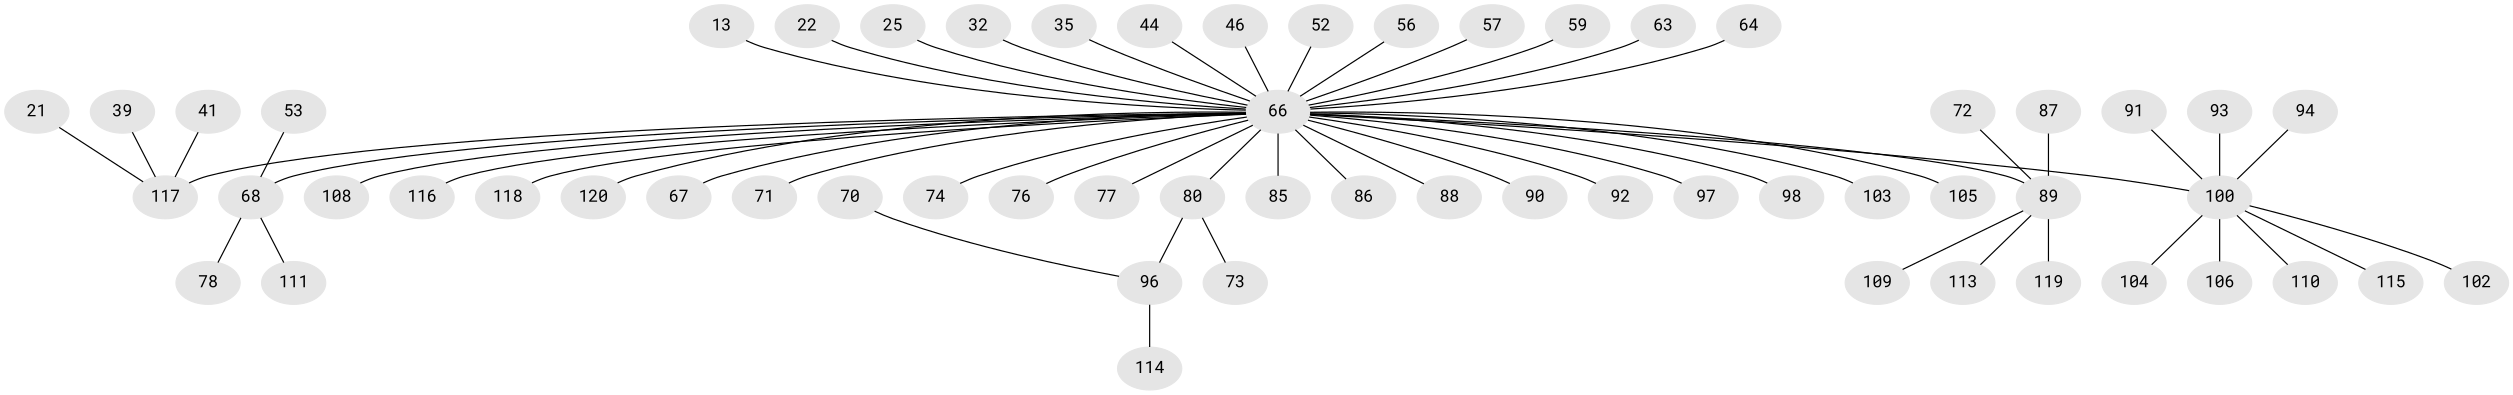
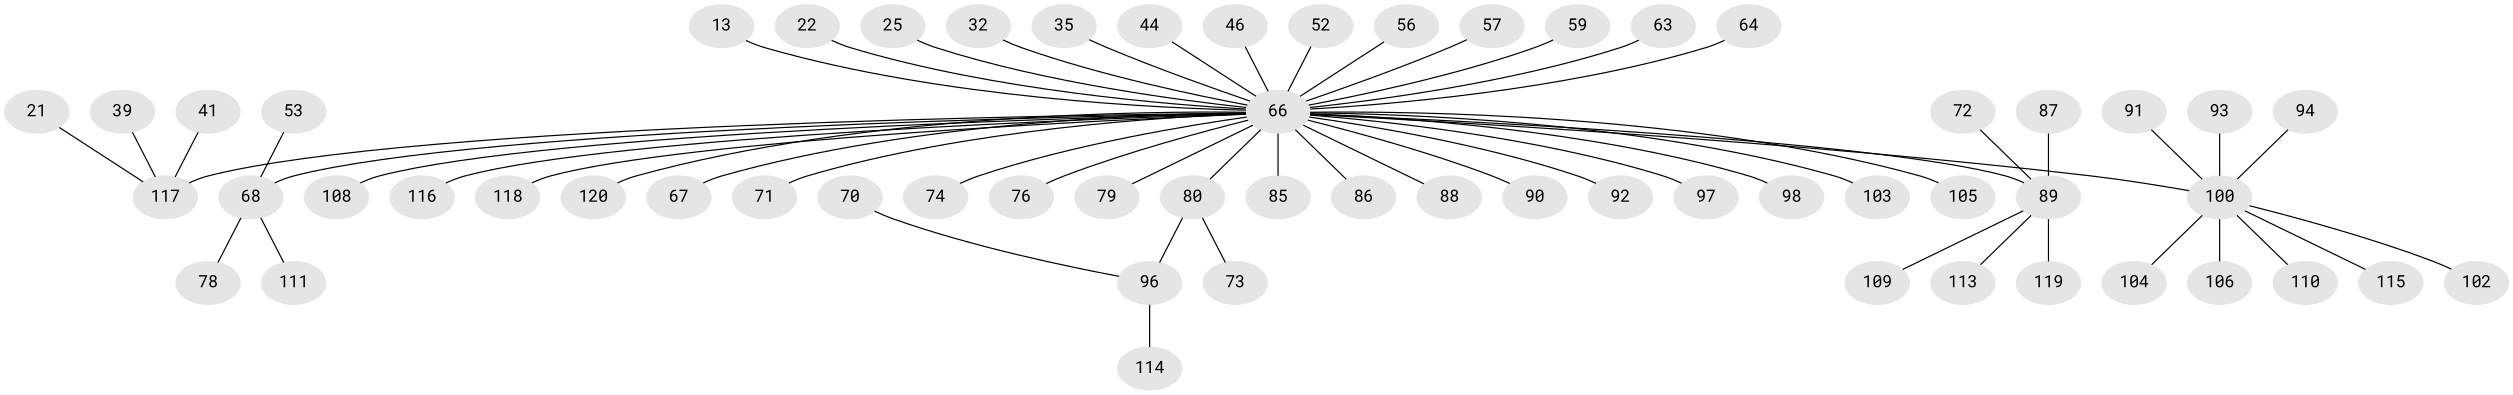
(1107, 197) -> (1107, 197)
